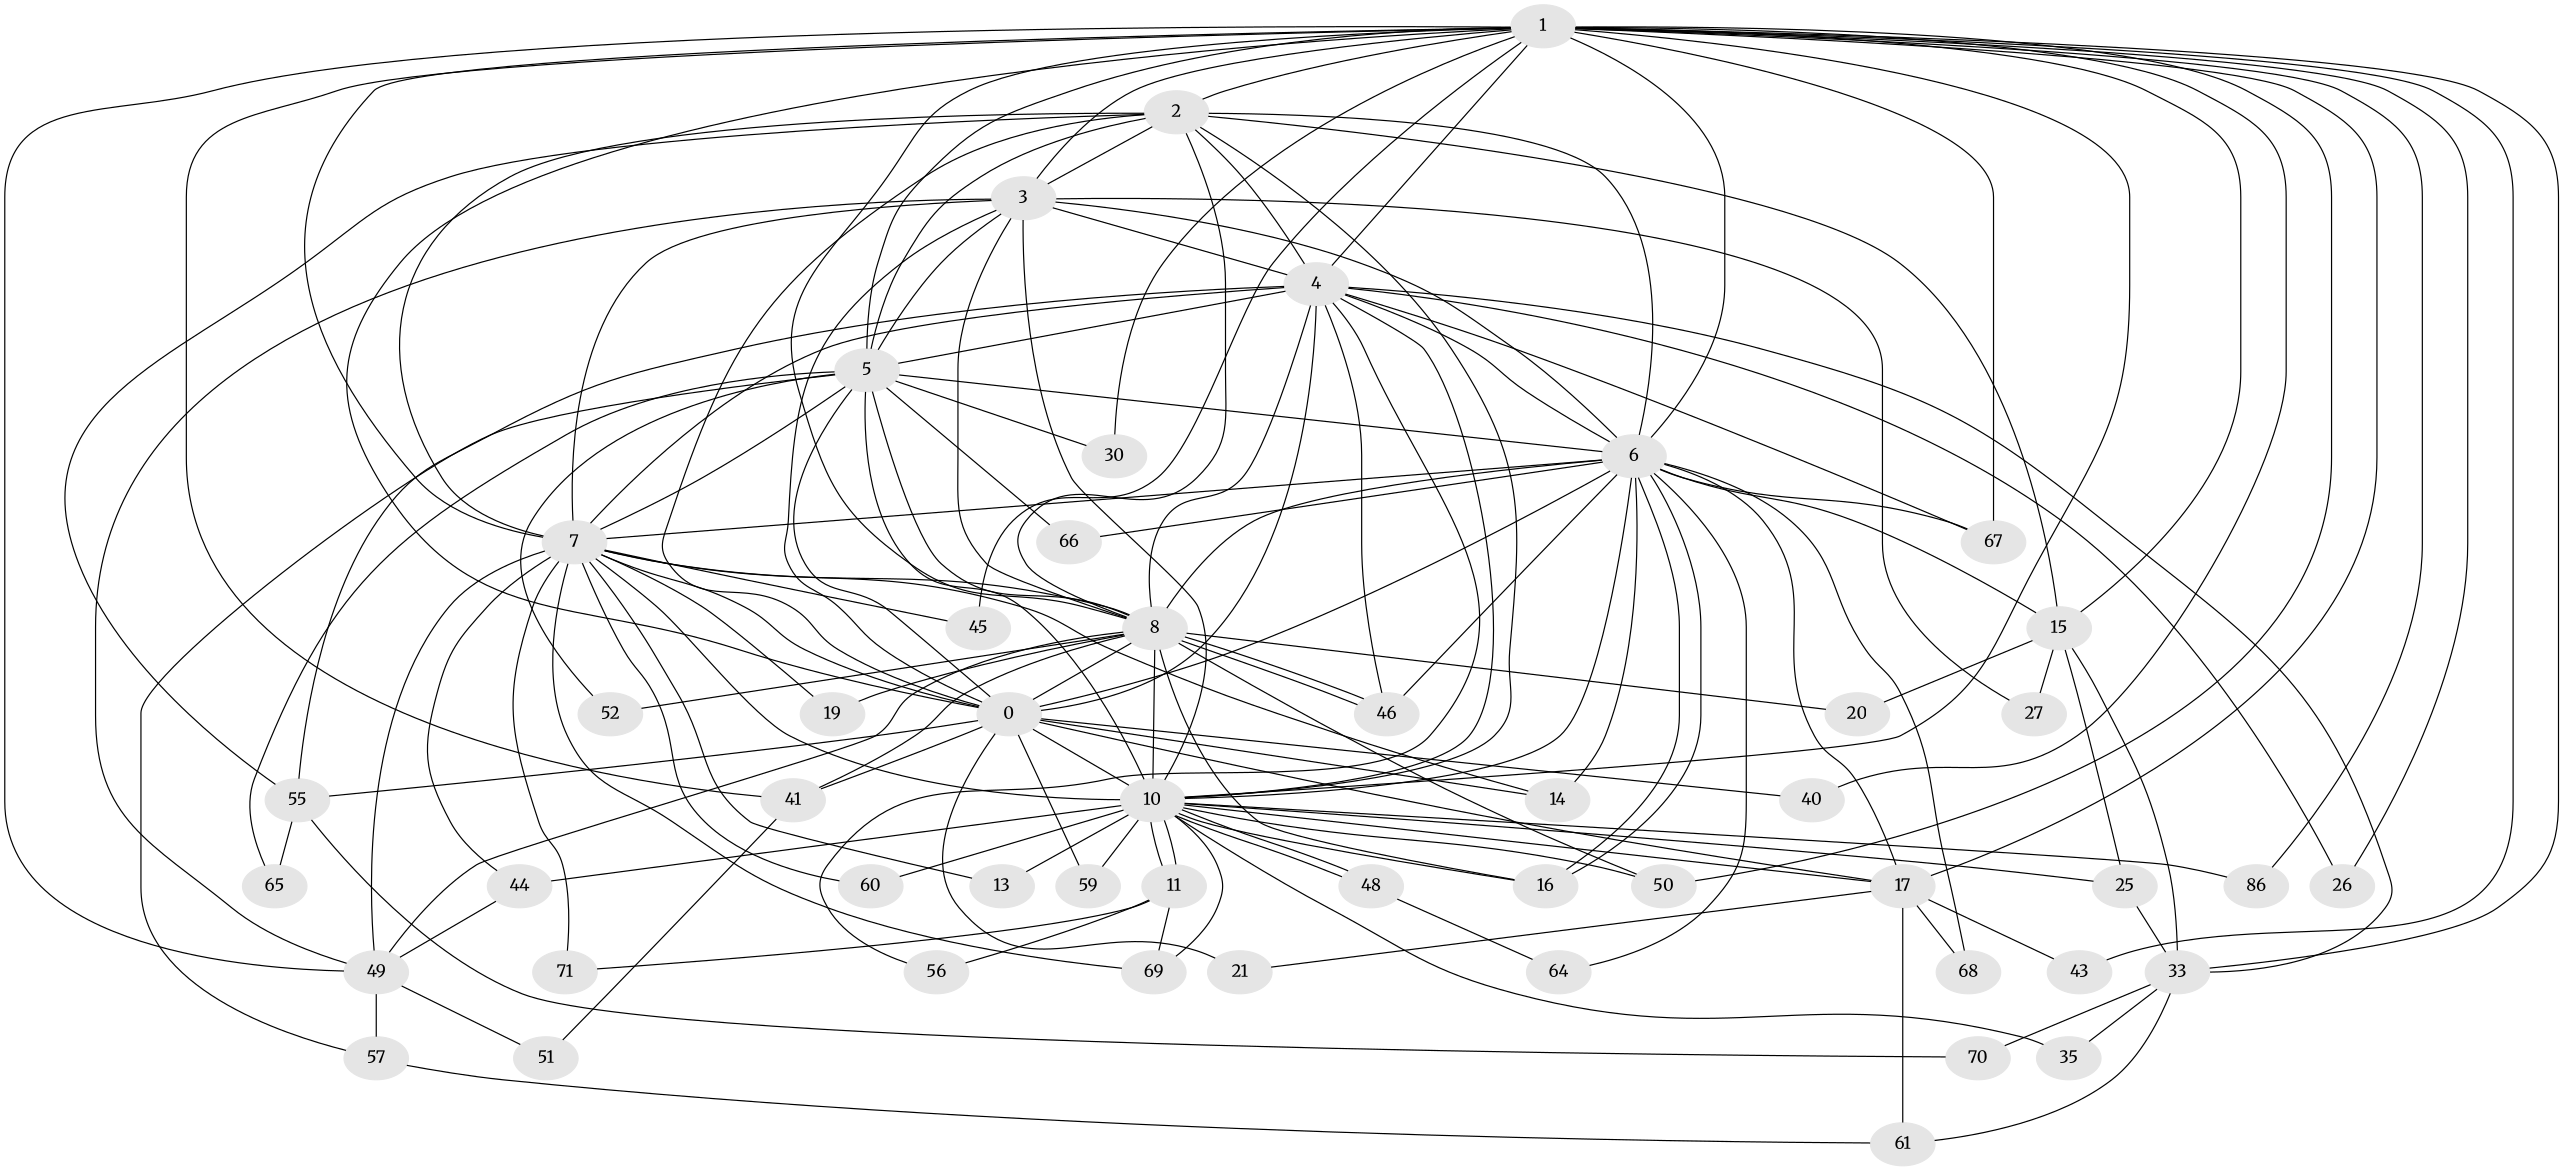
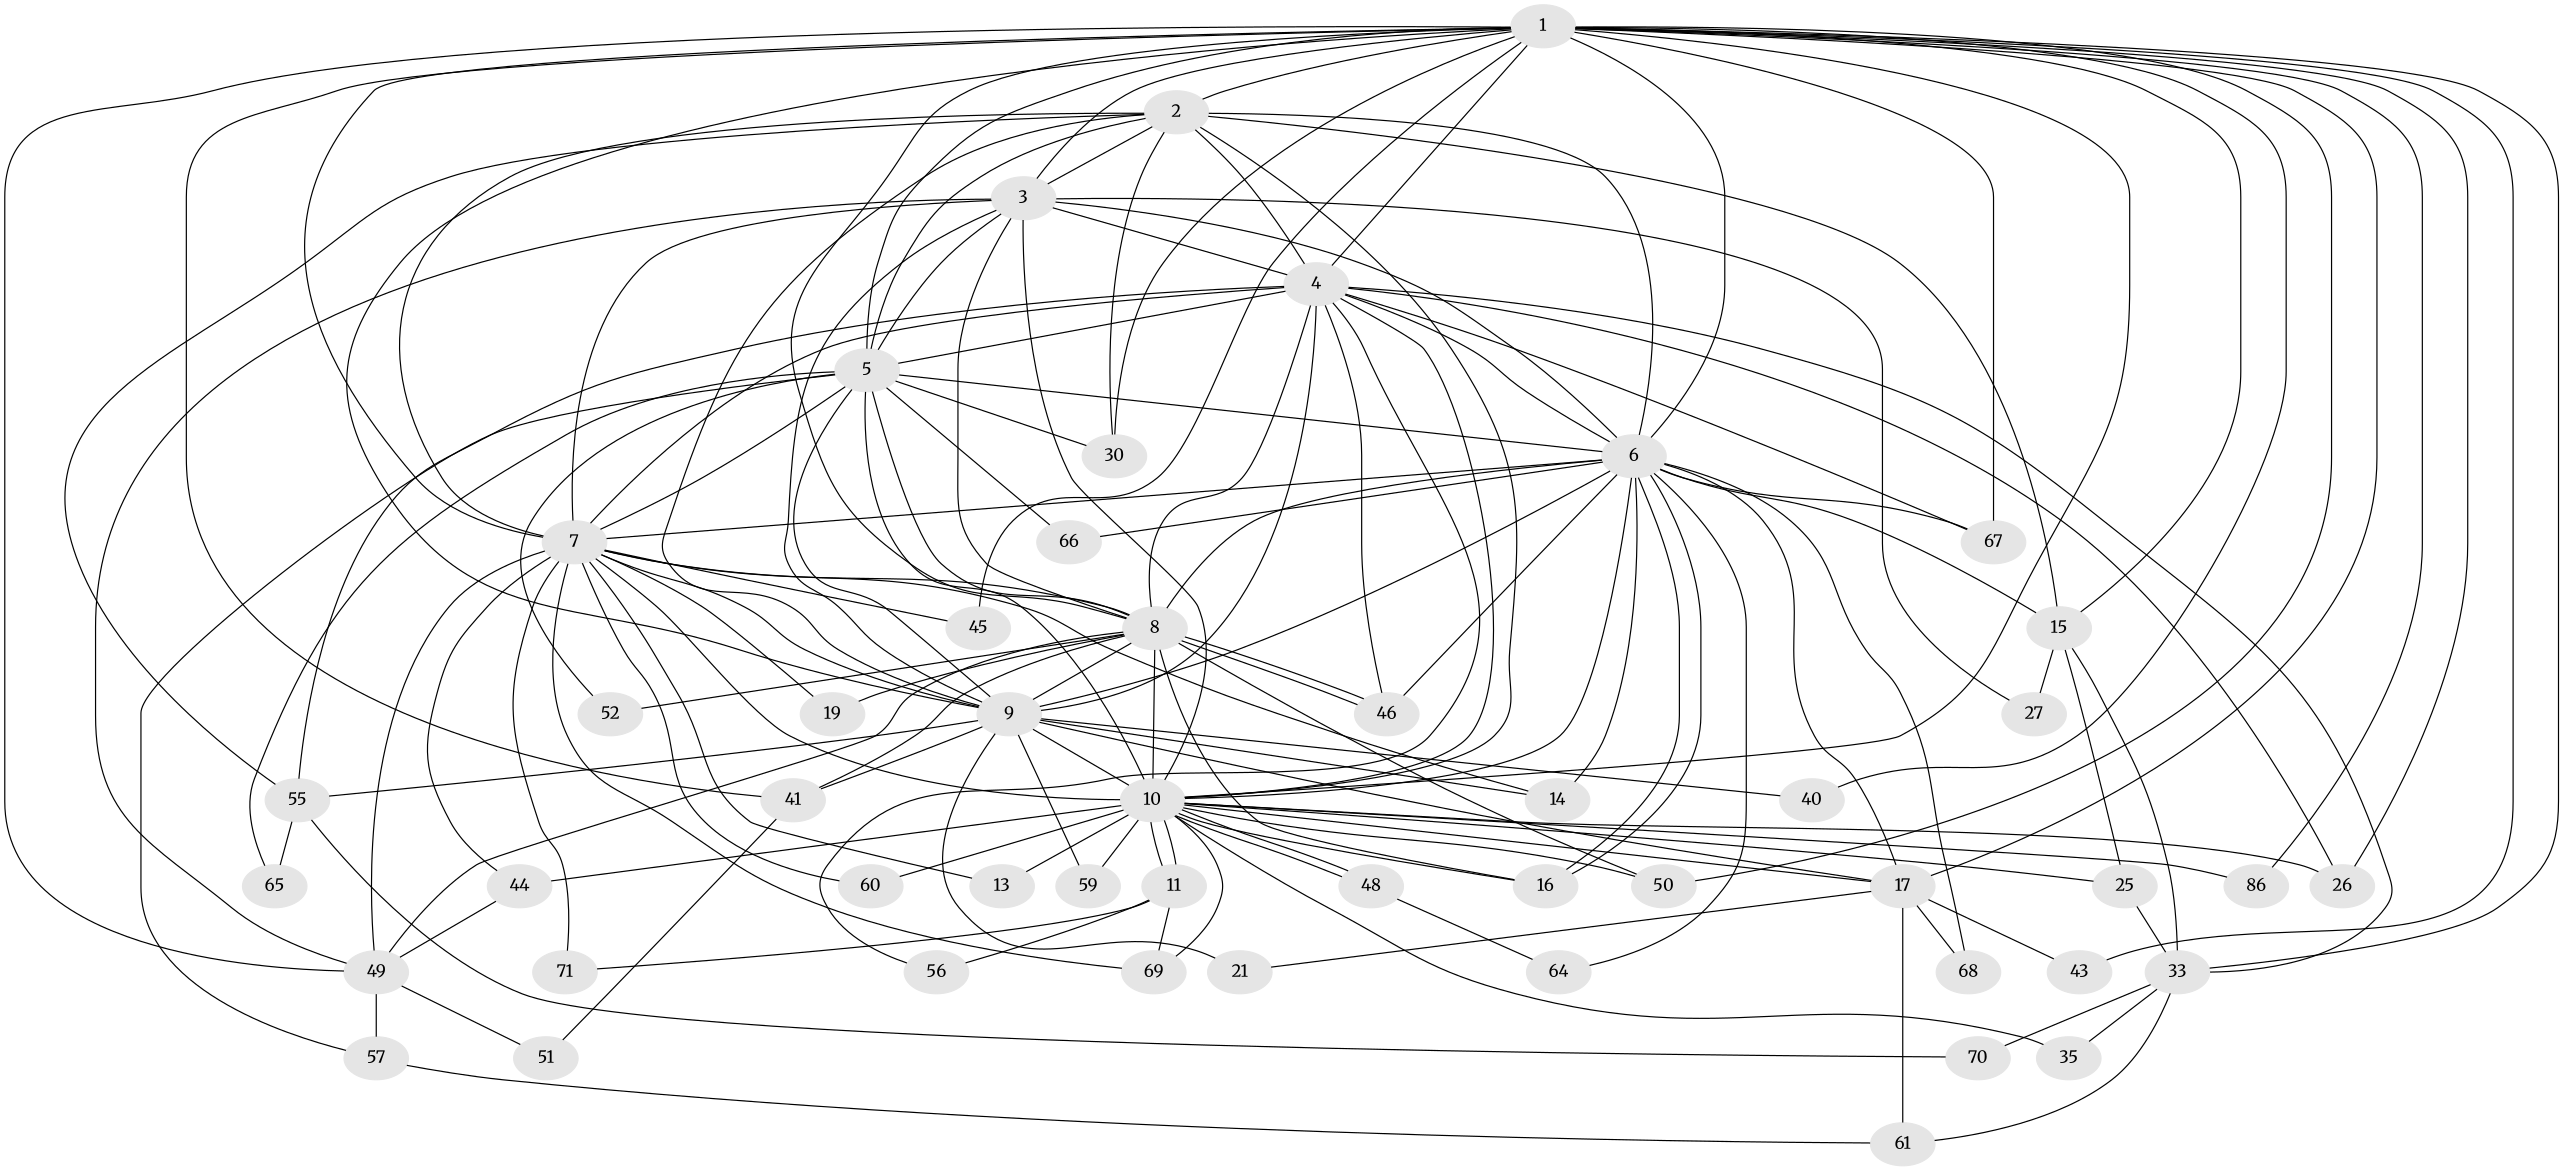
(1201, 473) -> (1116, 279)
(1009, 714) -> (1009, 714)
(1857, 714) -> none
none -> (1753, 828)
